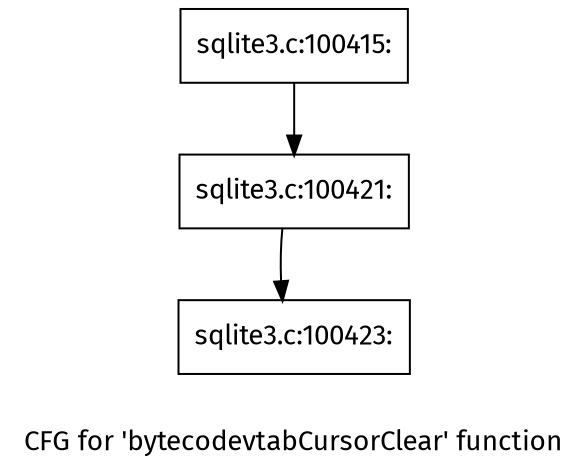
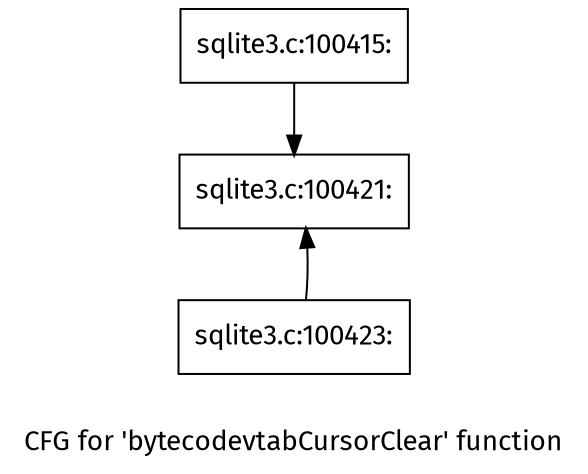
(281, 254) -> (308, 274)
